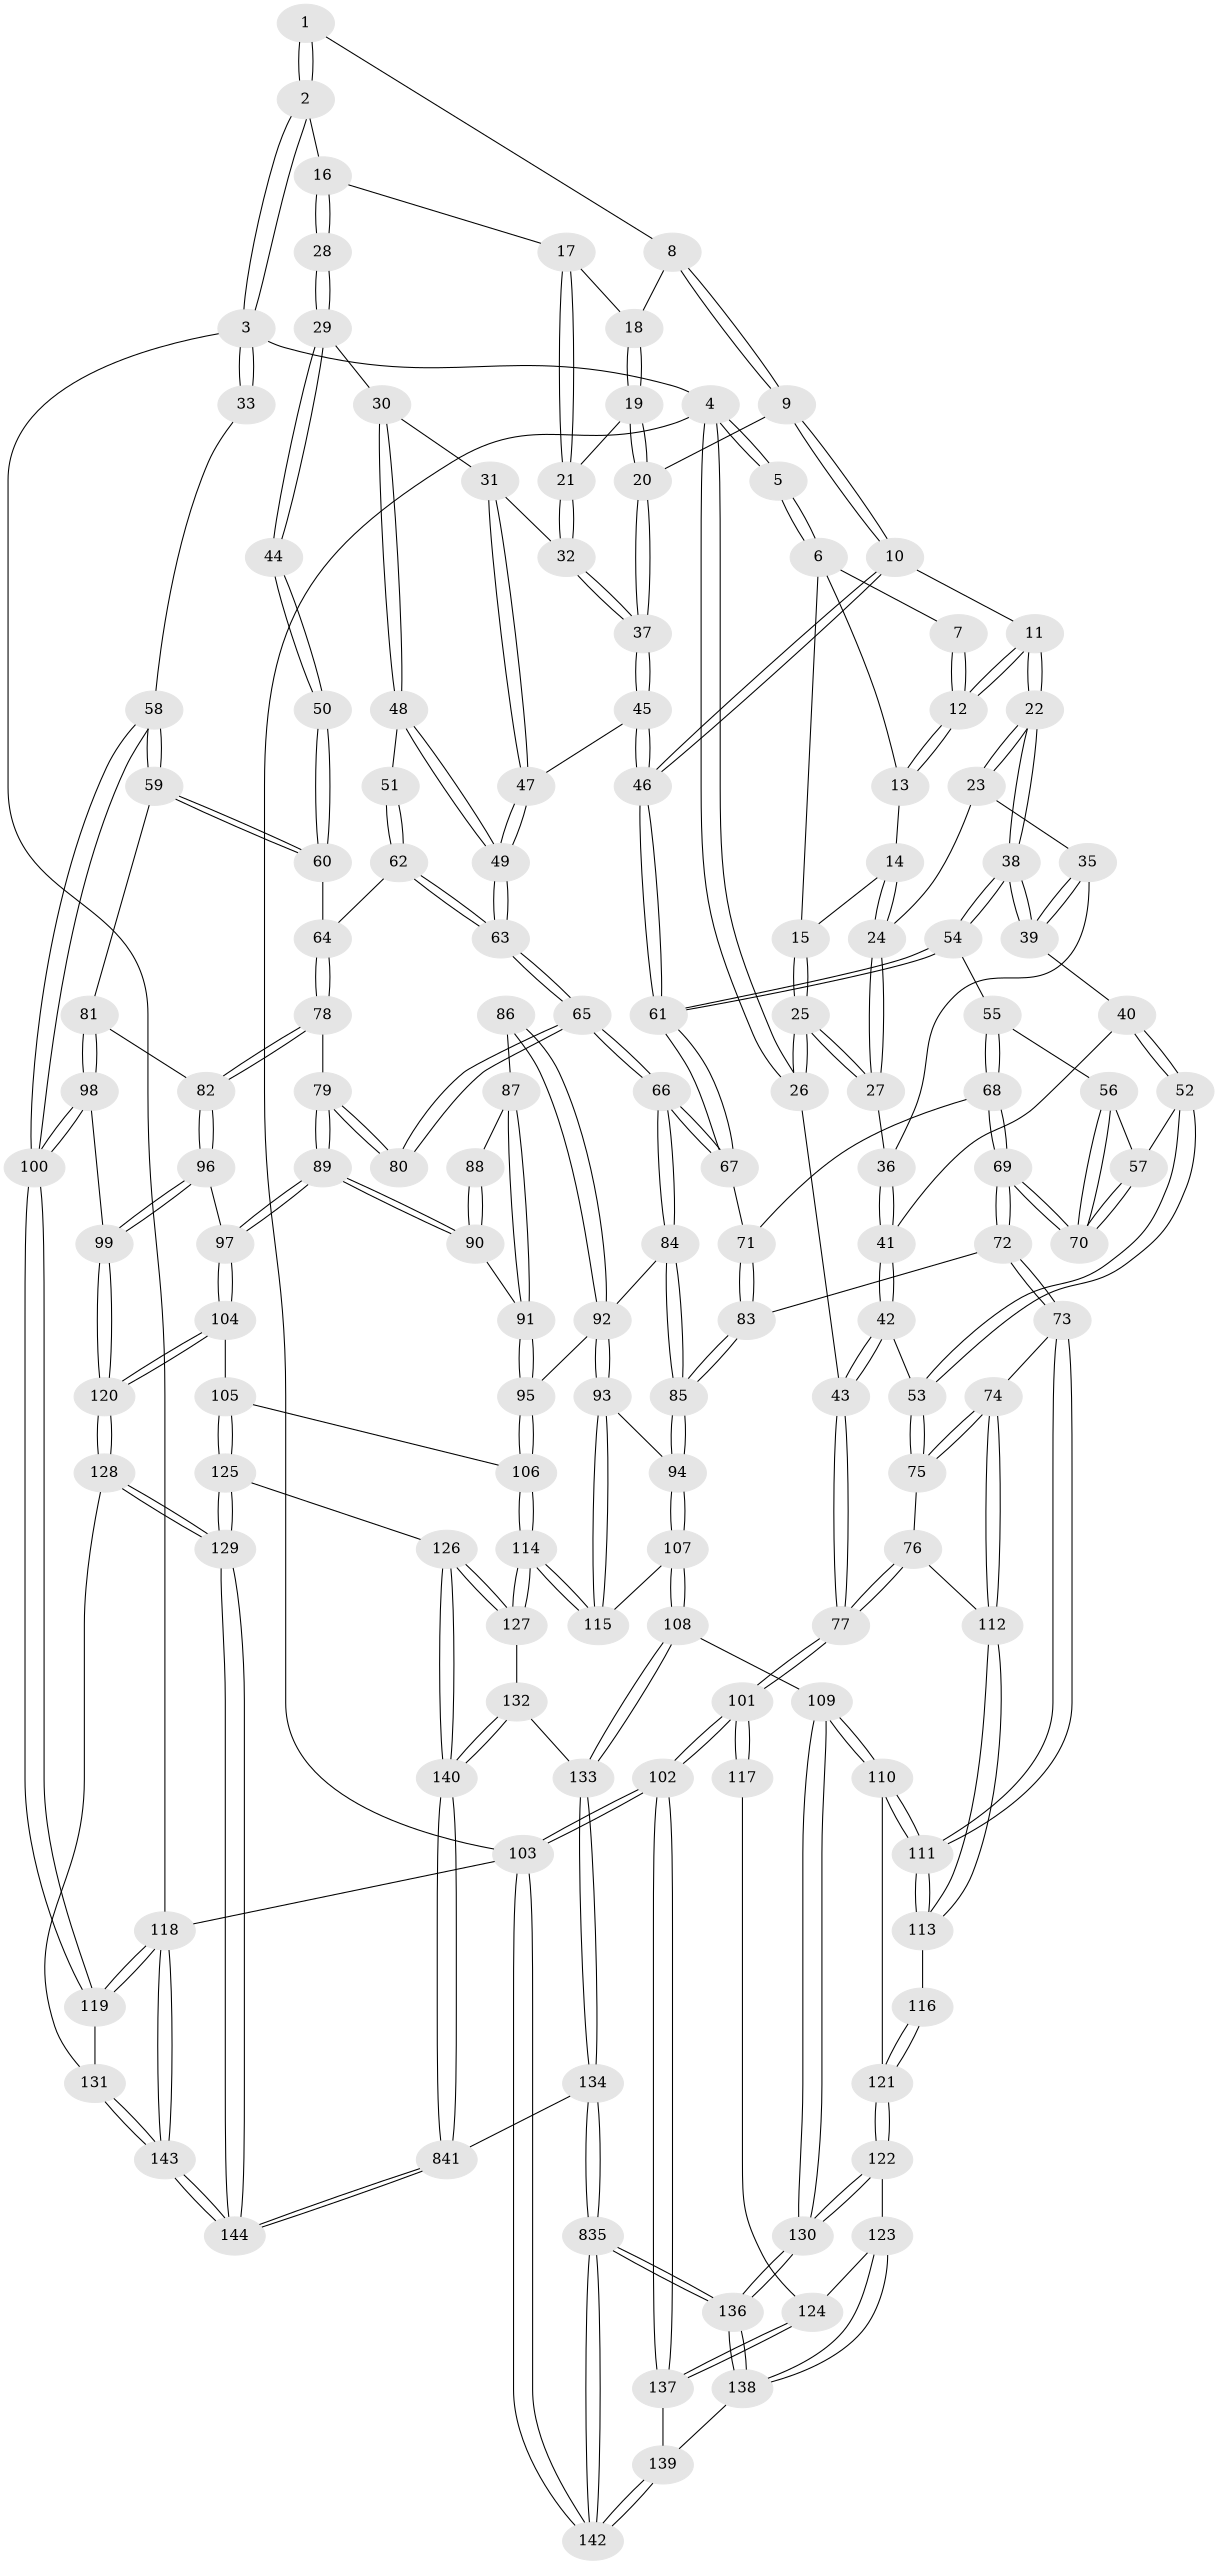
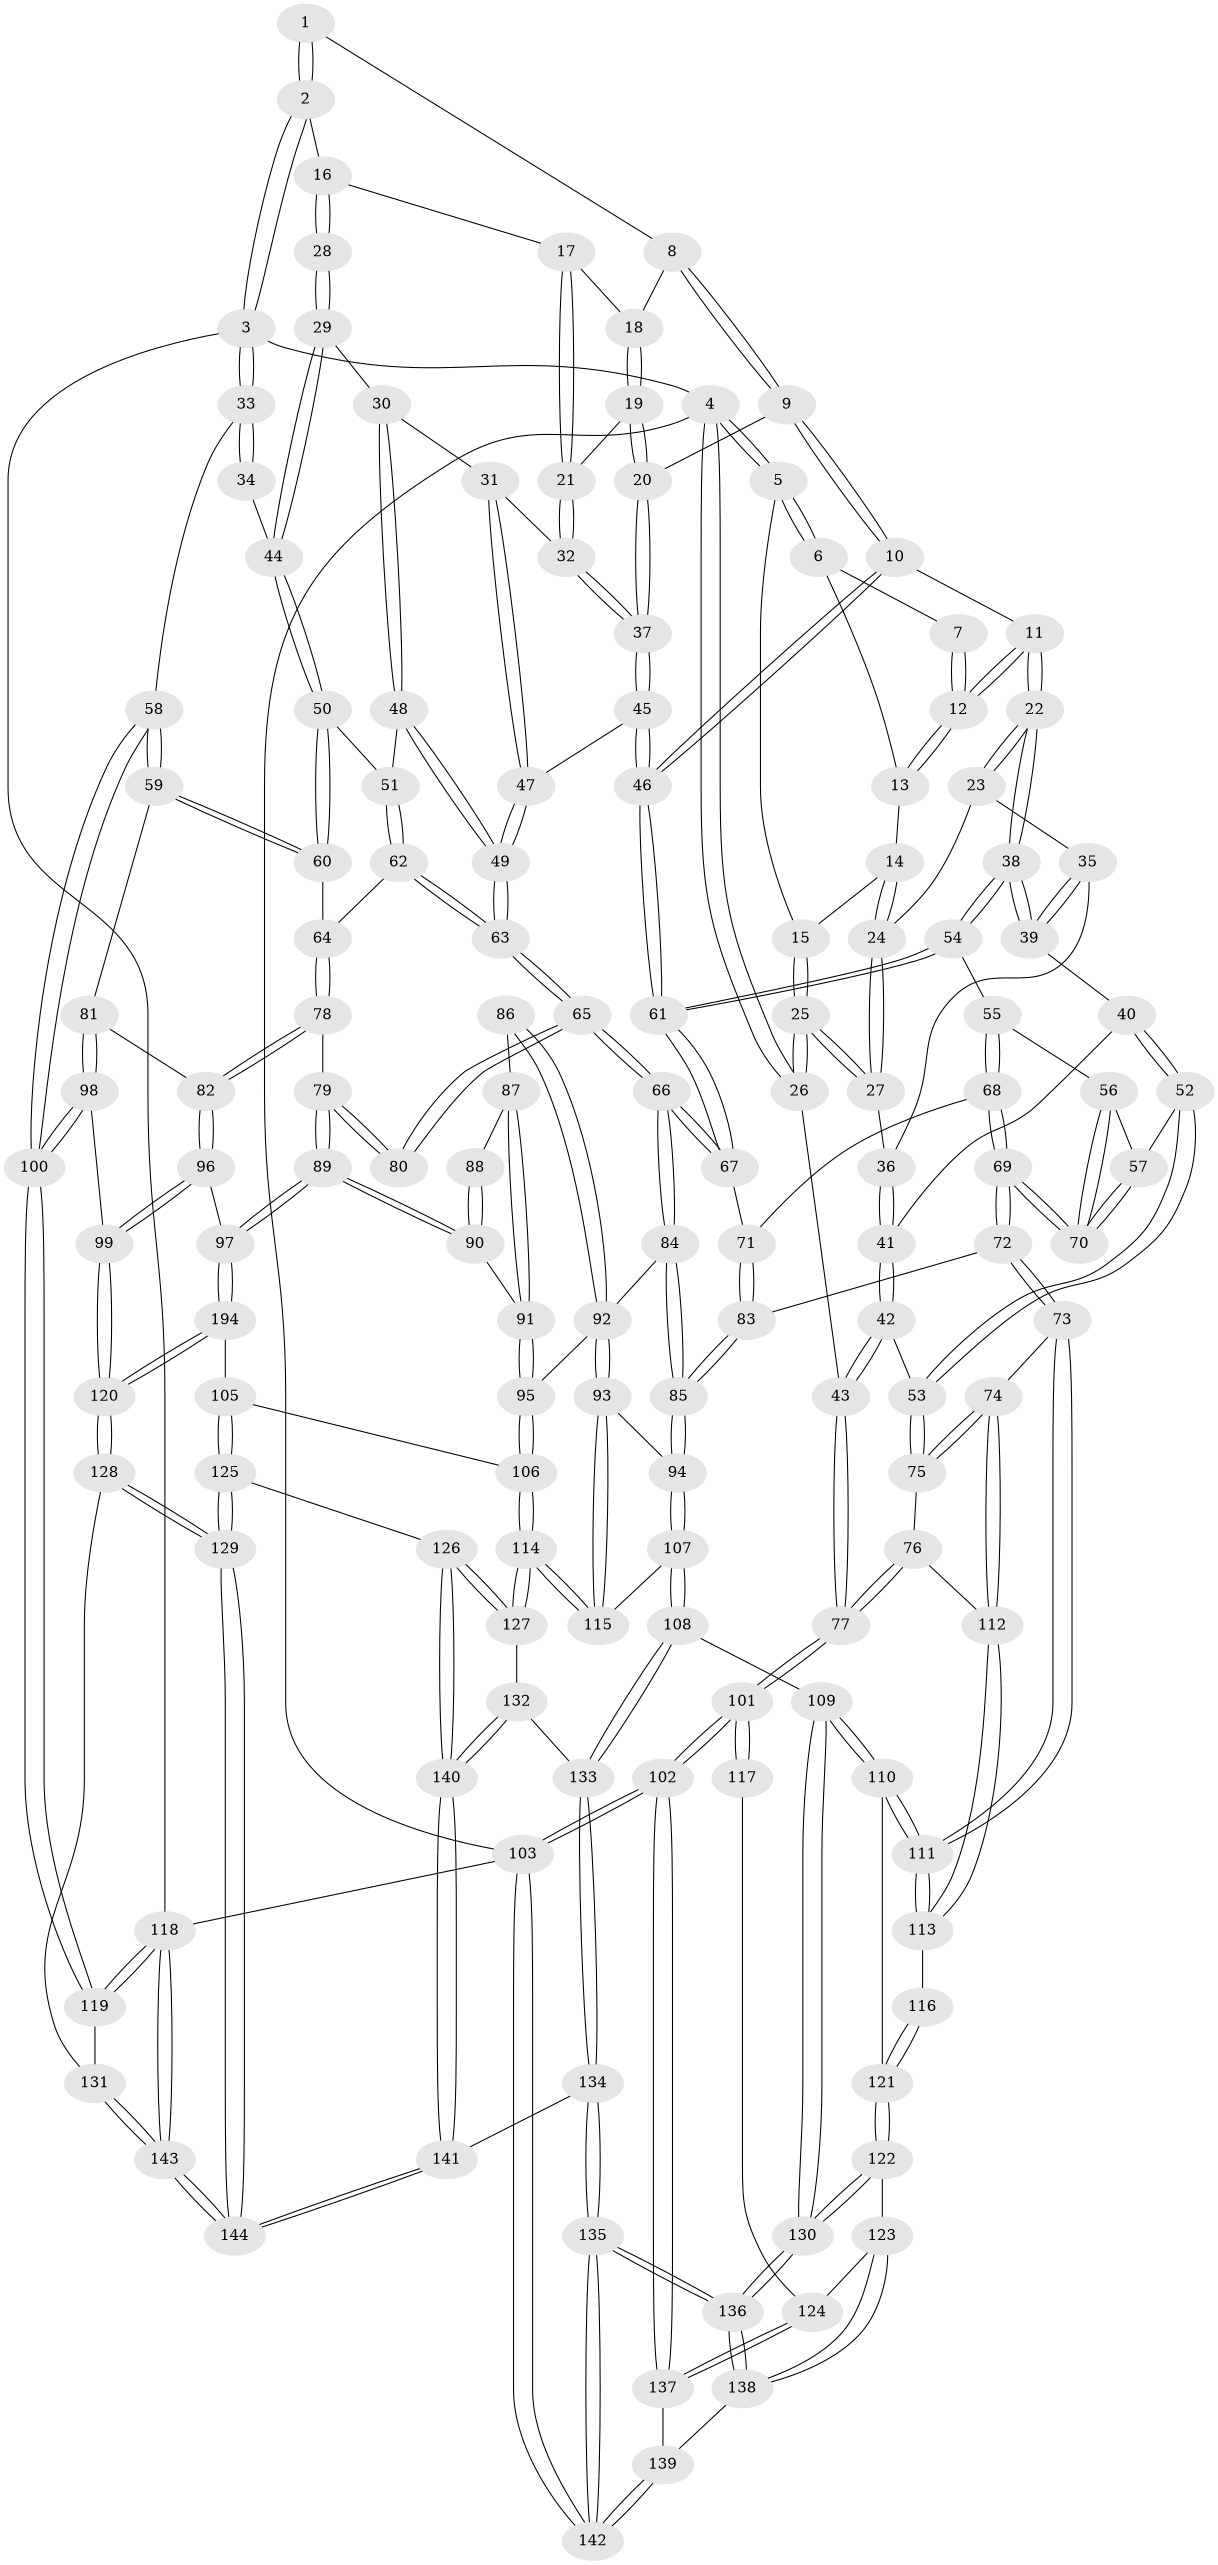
none -> (246, 481)
none -> (357, 748)
(810, 748) -> (760, 712)
(225, 1320) -> (225, 1320)
(447, 2160) -> (447, 2160)
(593, 2236) -> (593, 2236)
